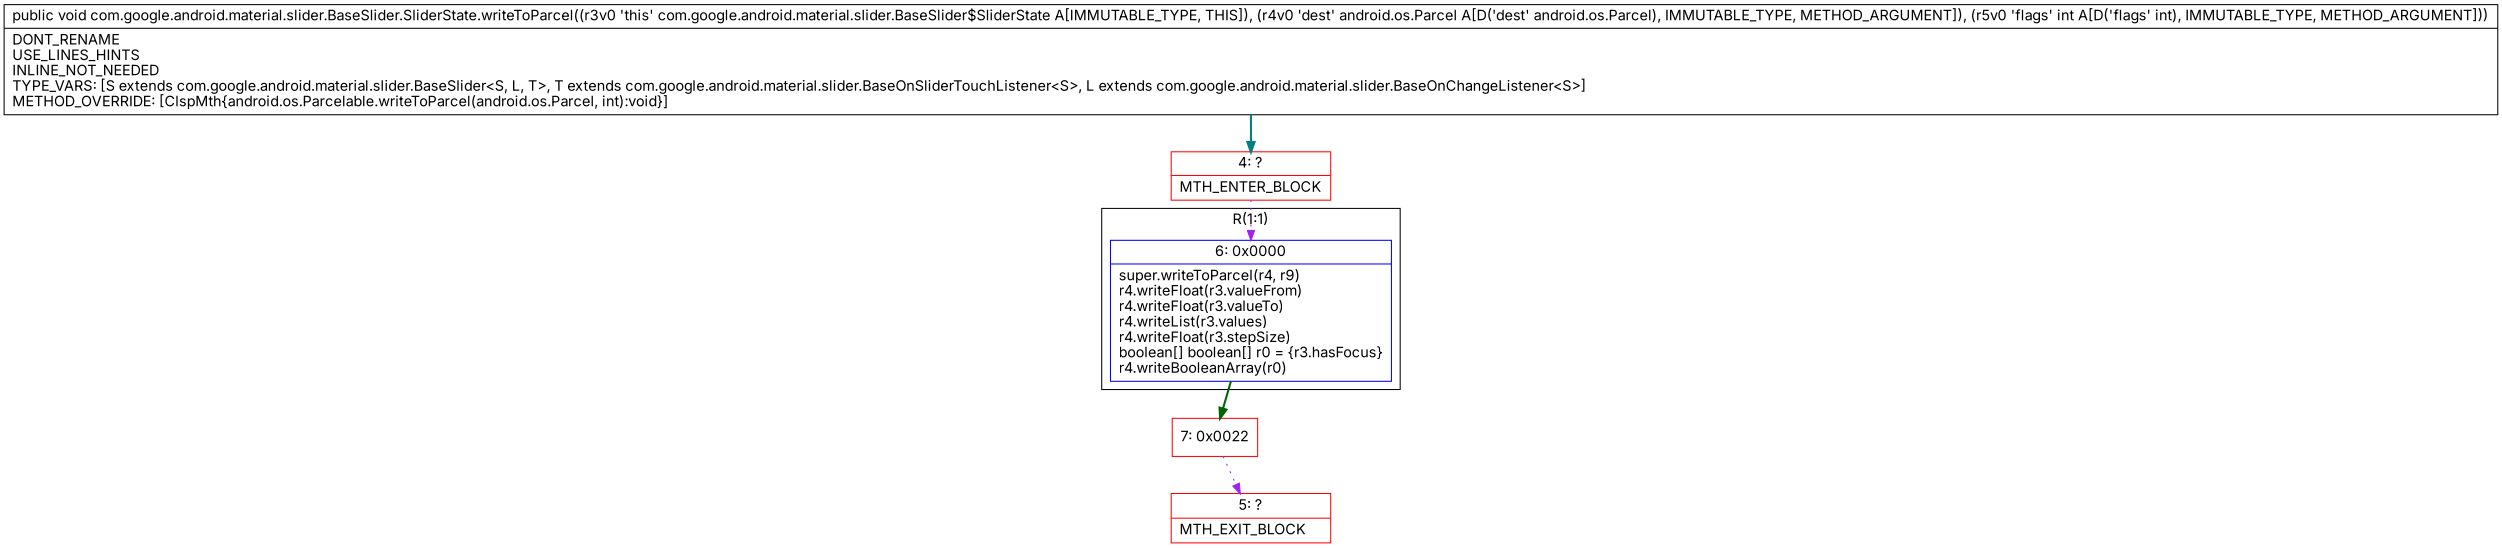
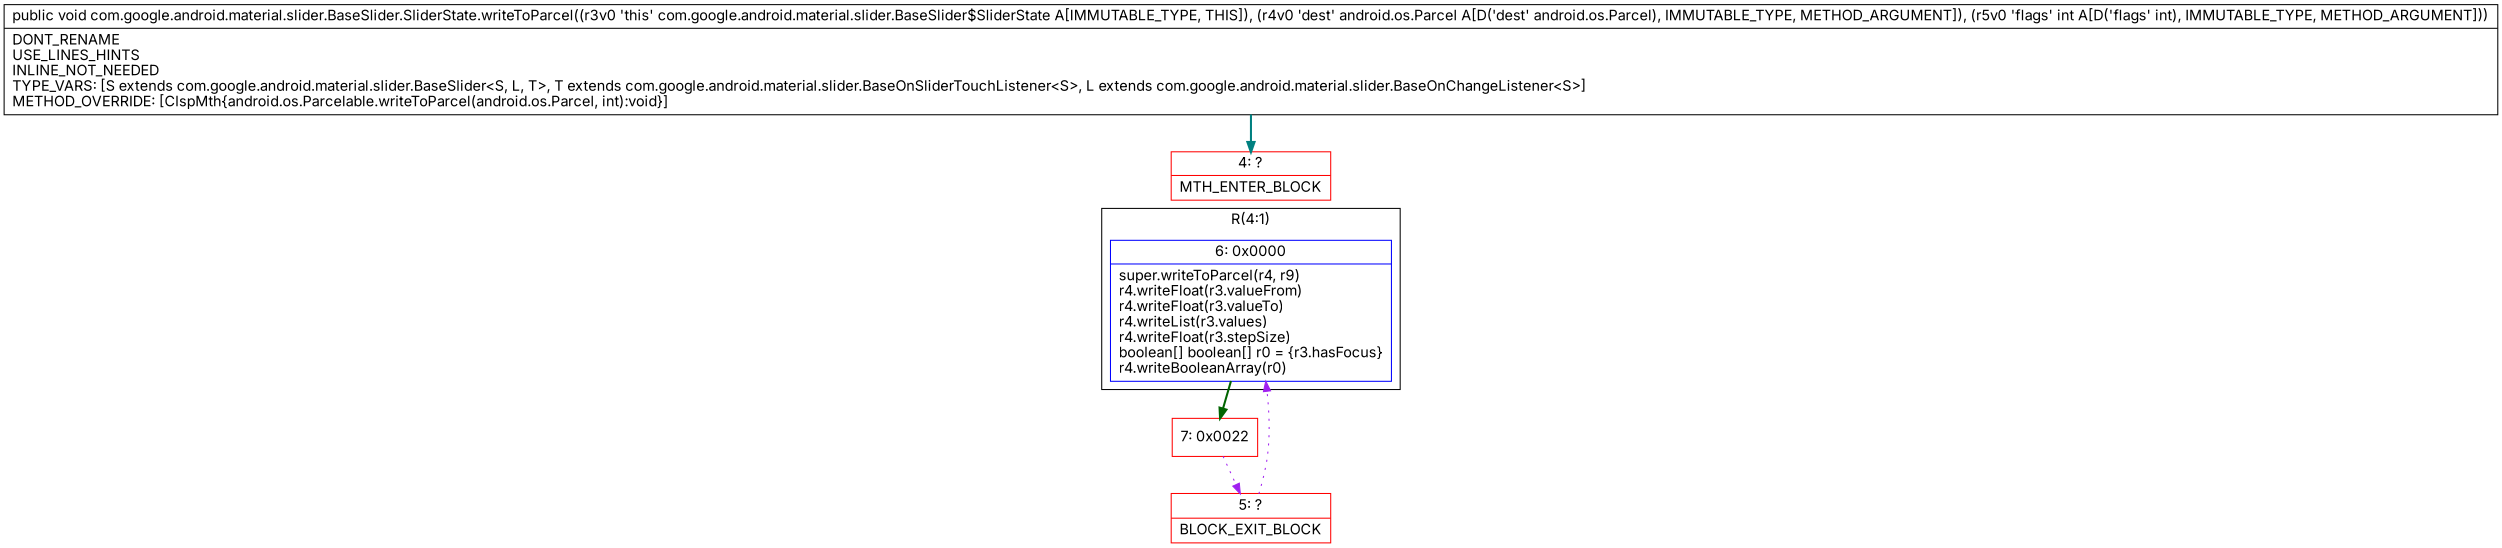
(1251, 215) -> (1269, 443)
(1251, 220) -> (1251, 220)
(1243, 530) -> (1251, 530)
